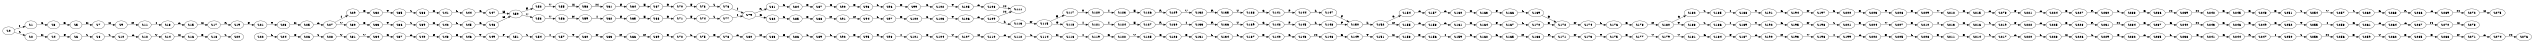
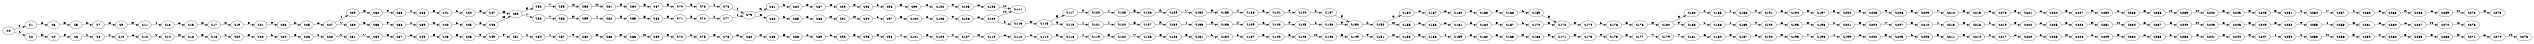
none -> (248, 37)
